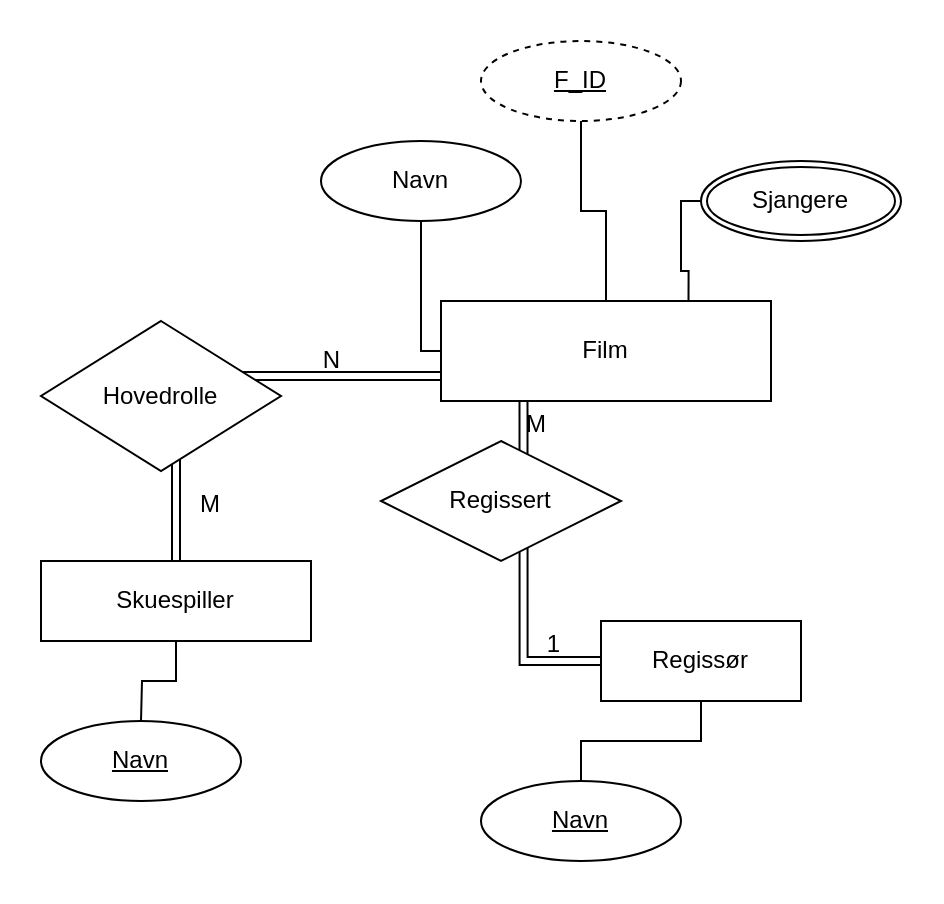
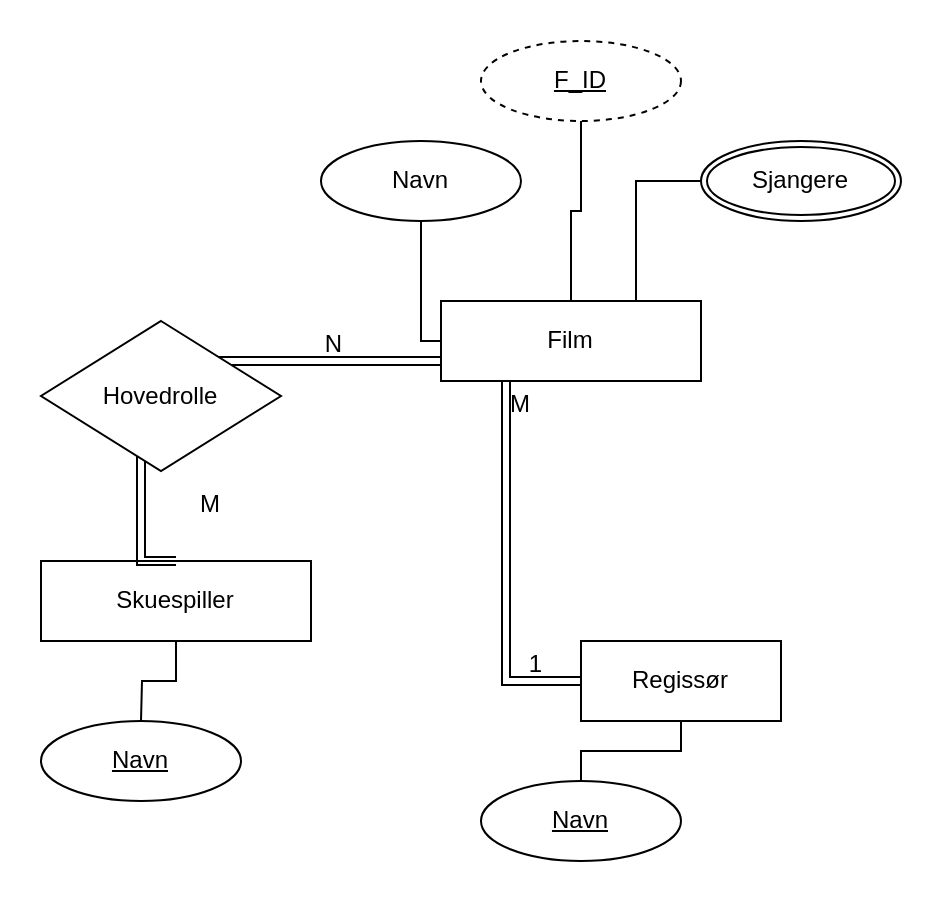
(801, 201) -> (801, 181)
(606, 351) -> (571, 341)
(501, 501) -> none
(701, 661) -> (681, 681)
